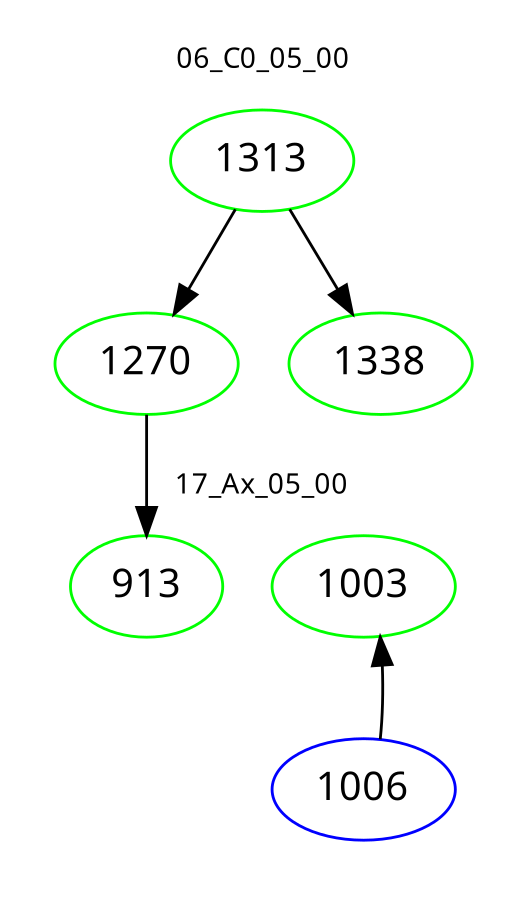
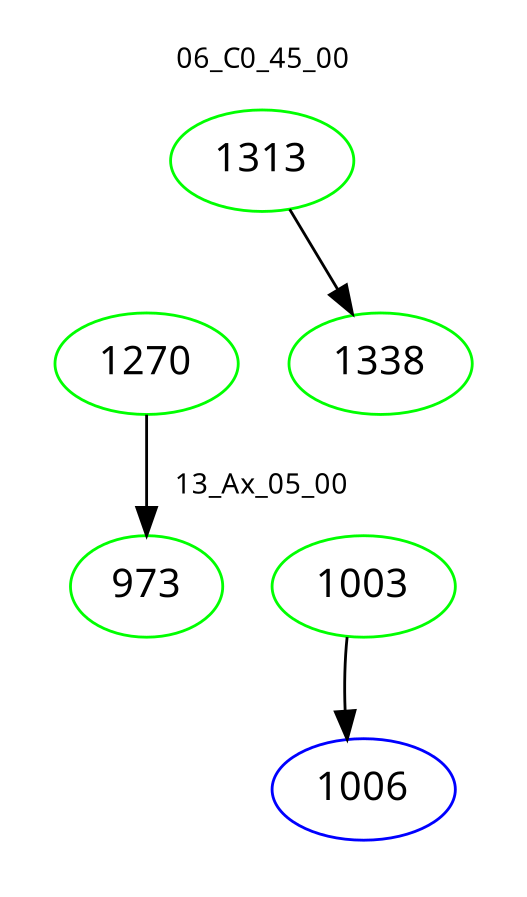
(264, 61) -> (264, 61)
(212, 249) -> none
(262, 486) -> (262, 486)
(147, 586) -> (147, 586)
(383, 703) -> (345, 674)
